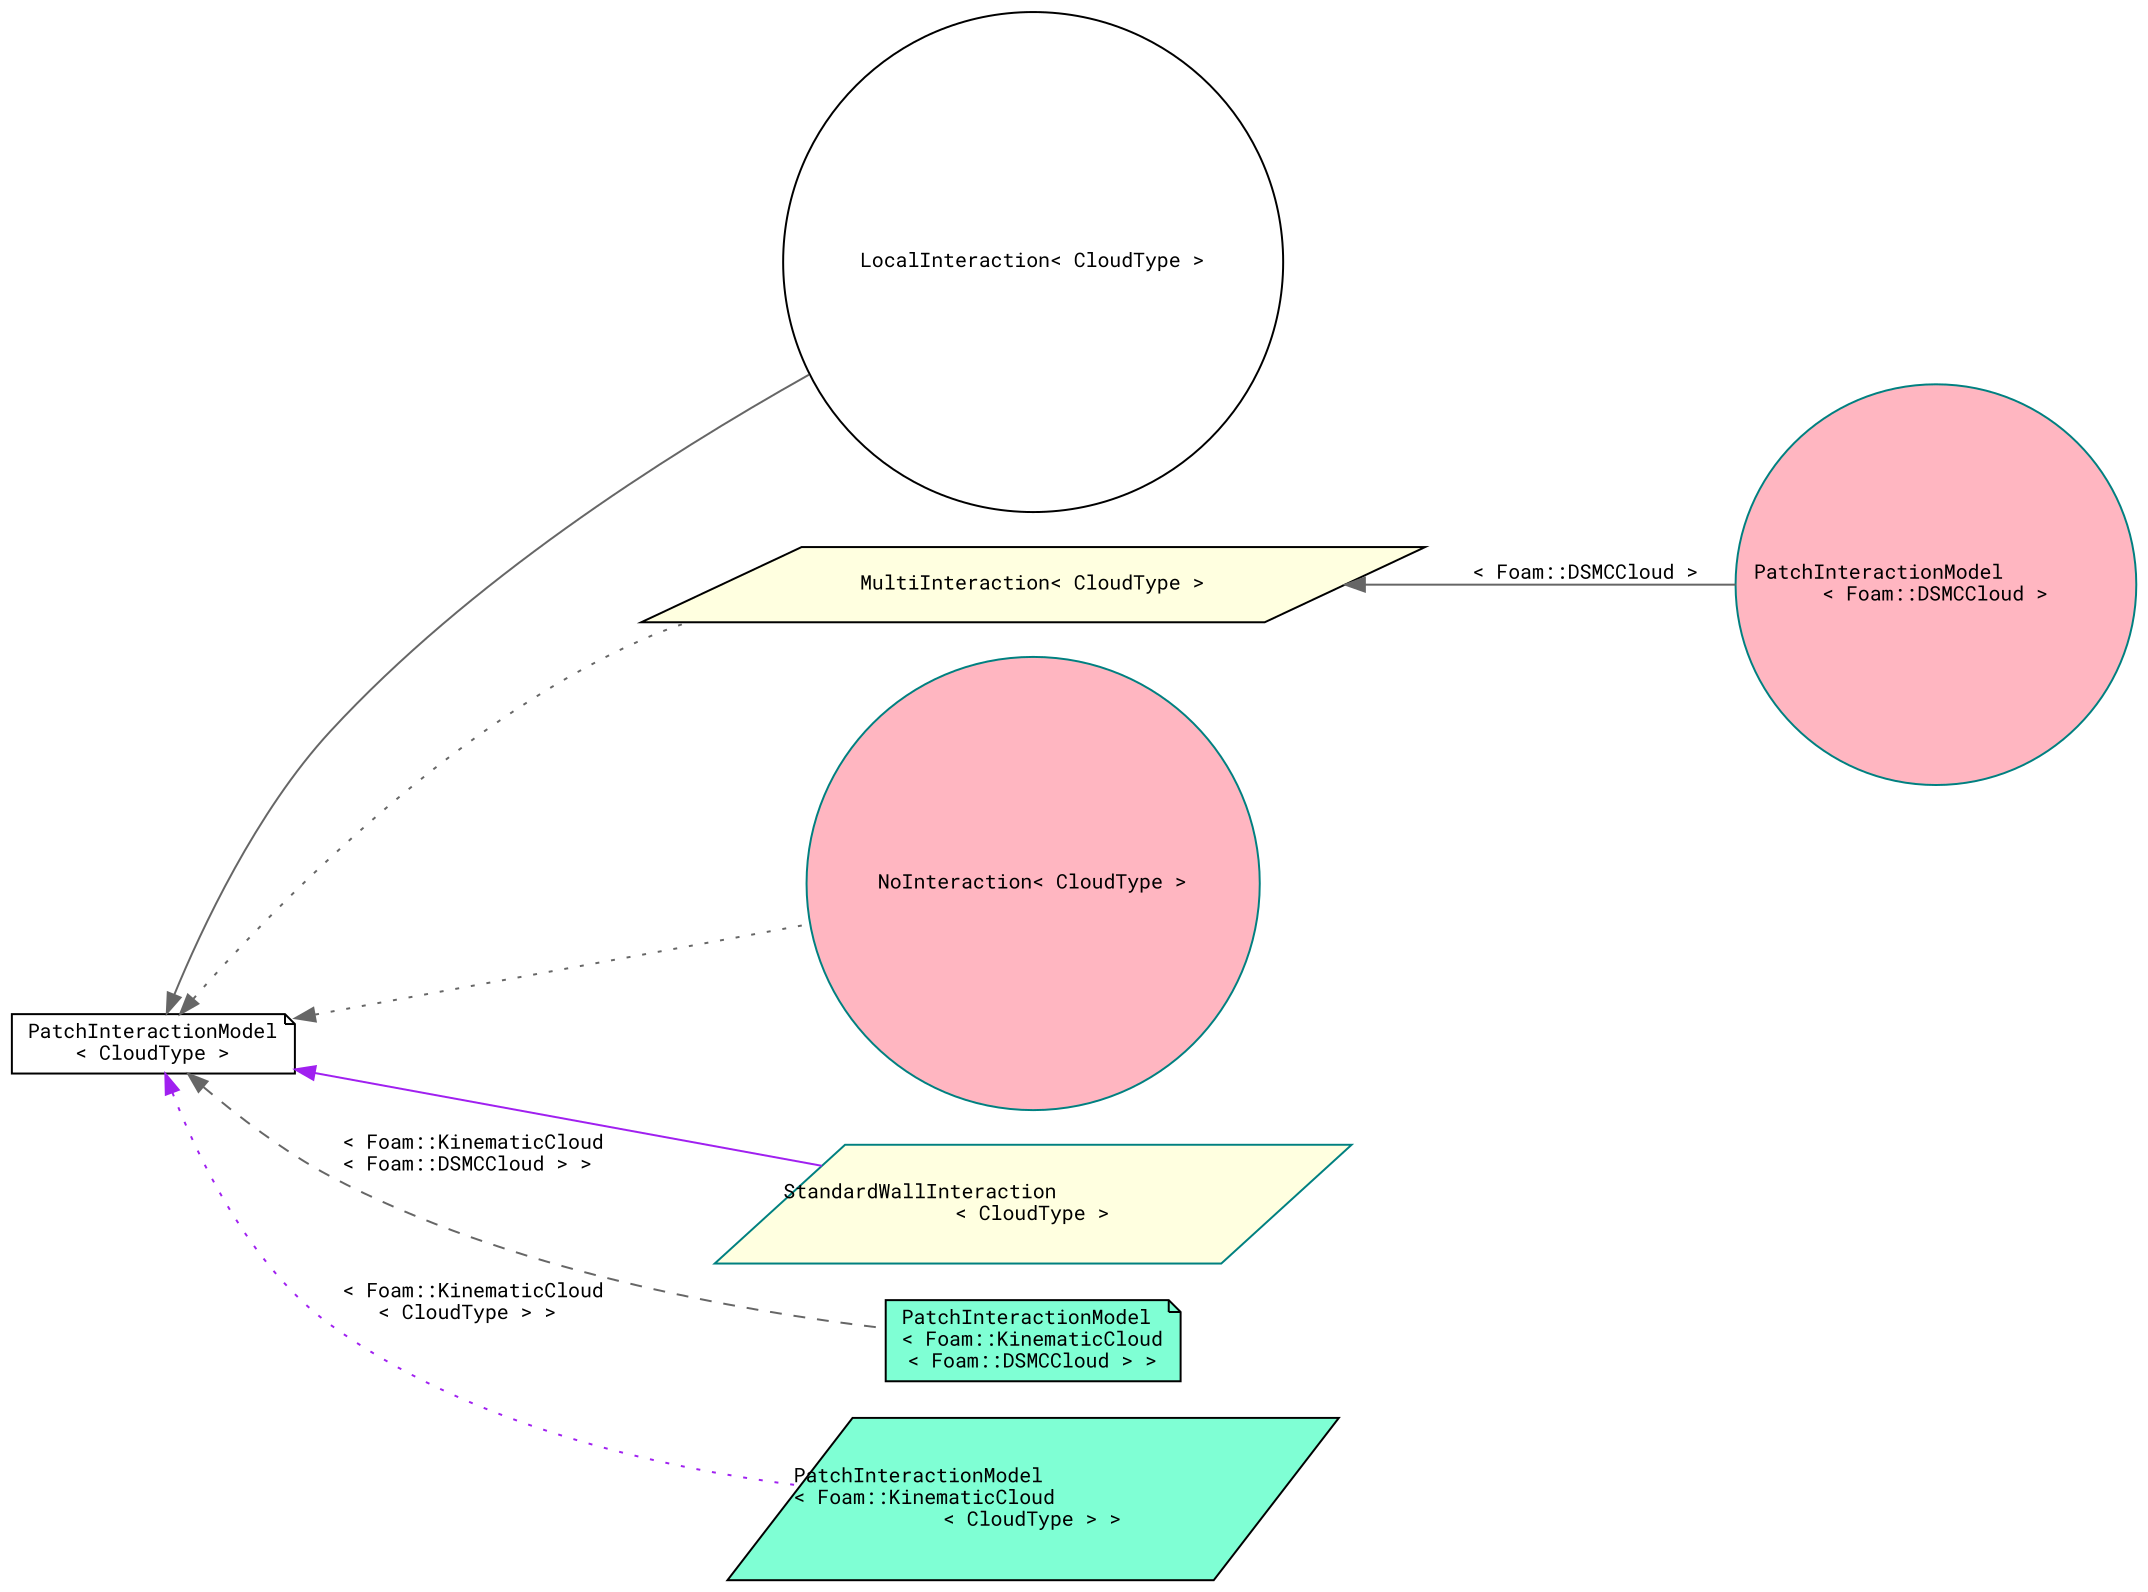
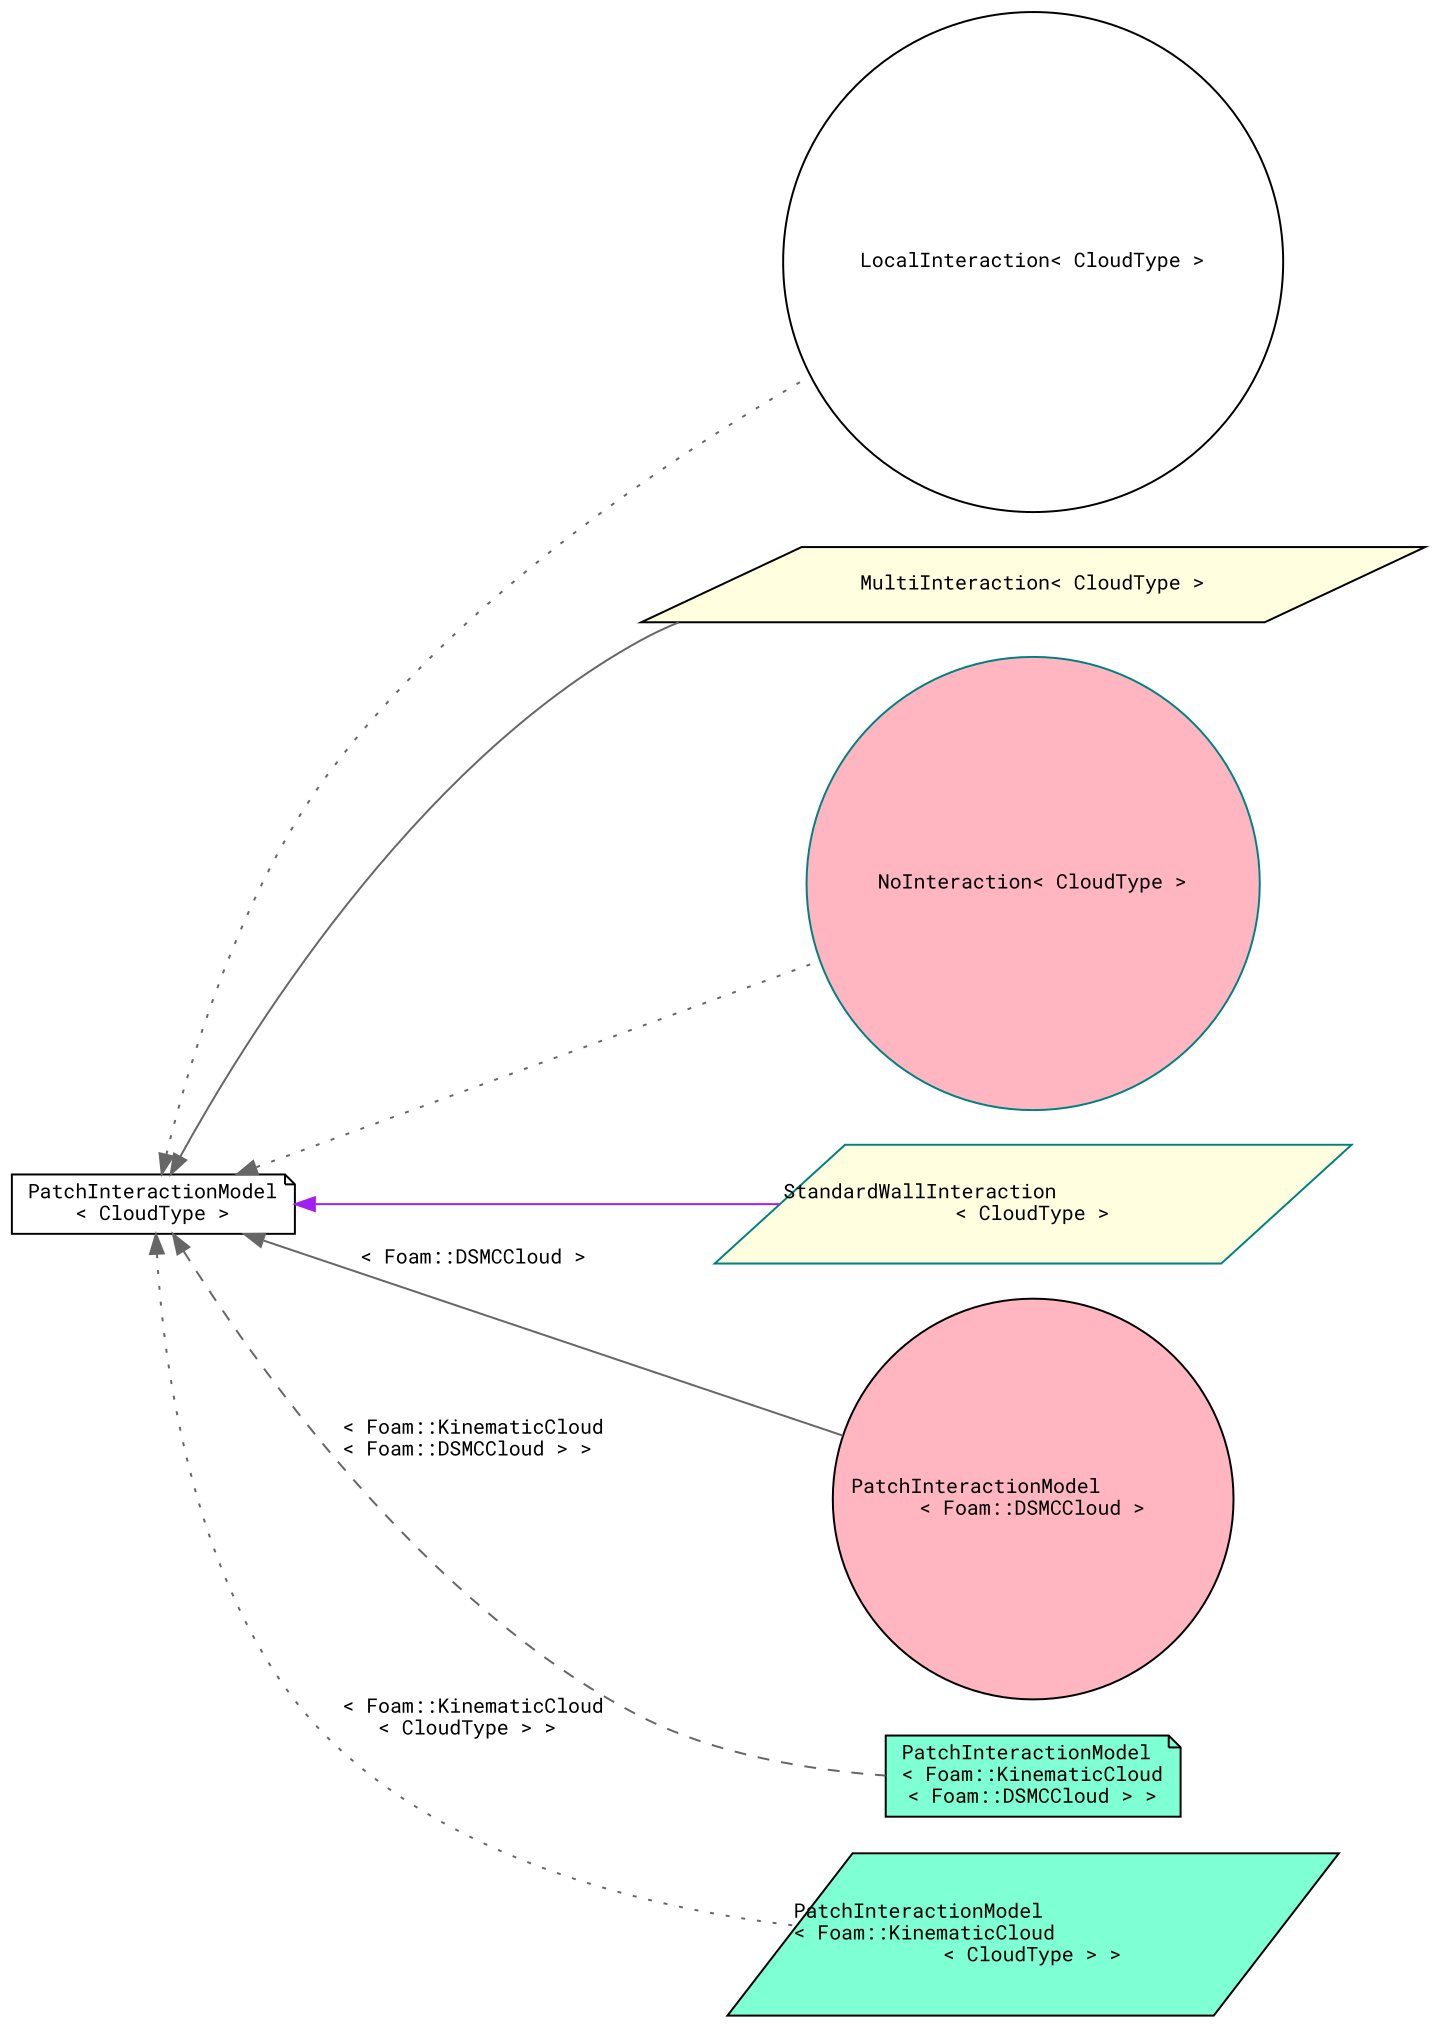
(1550, 585) -> (553, 1338)
(1936, 585) -> (1033, 1499)
(436, 630) -> (397, 693)
(419, 781) -> (391, 852)
(423, 1380) -> (325, 1734)
